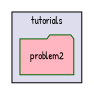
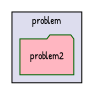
(47, 21) -> (47, 21)
